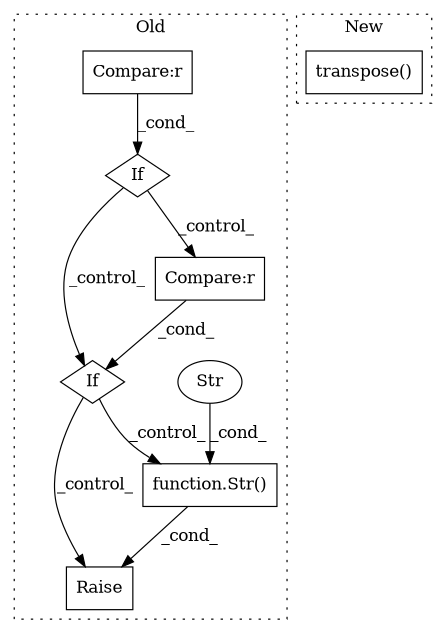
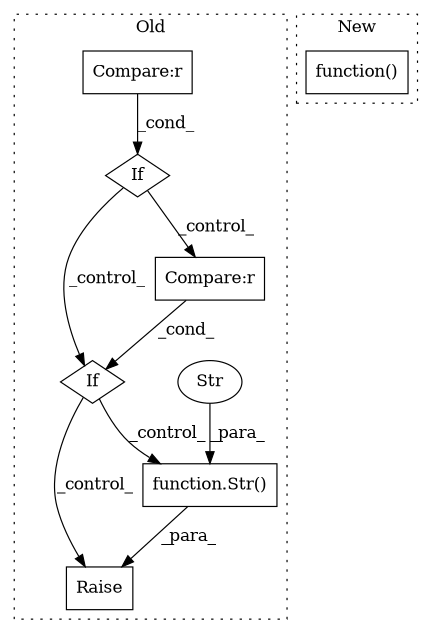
(364, 72) -> (357, 72)
(238, 434) -> (237, 434)
(190, 537) -> (189, 537)
